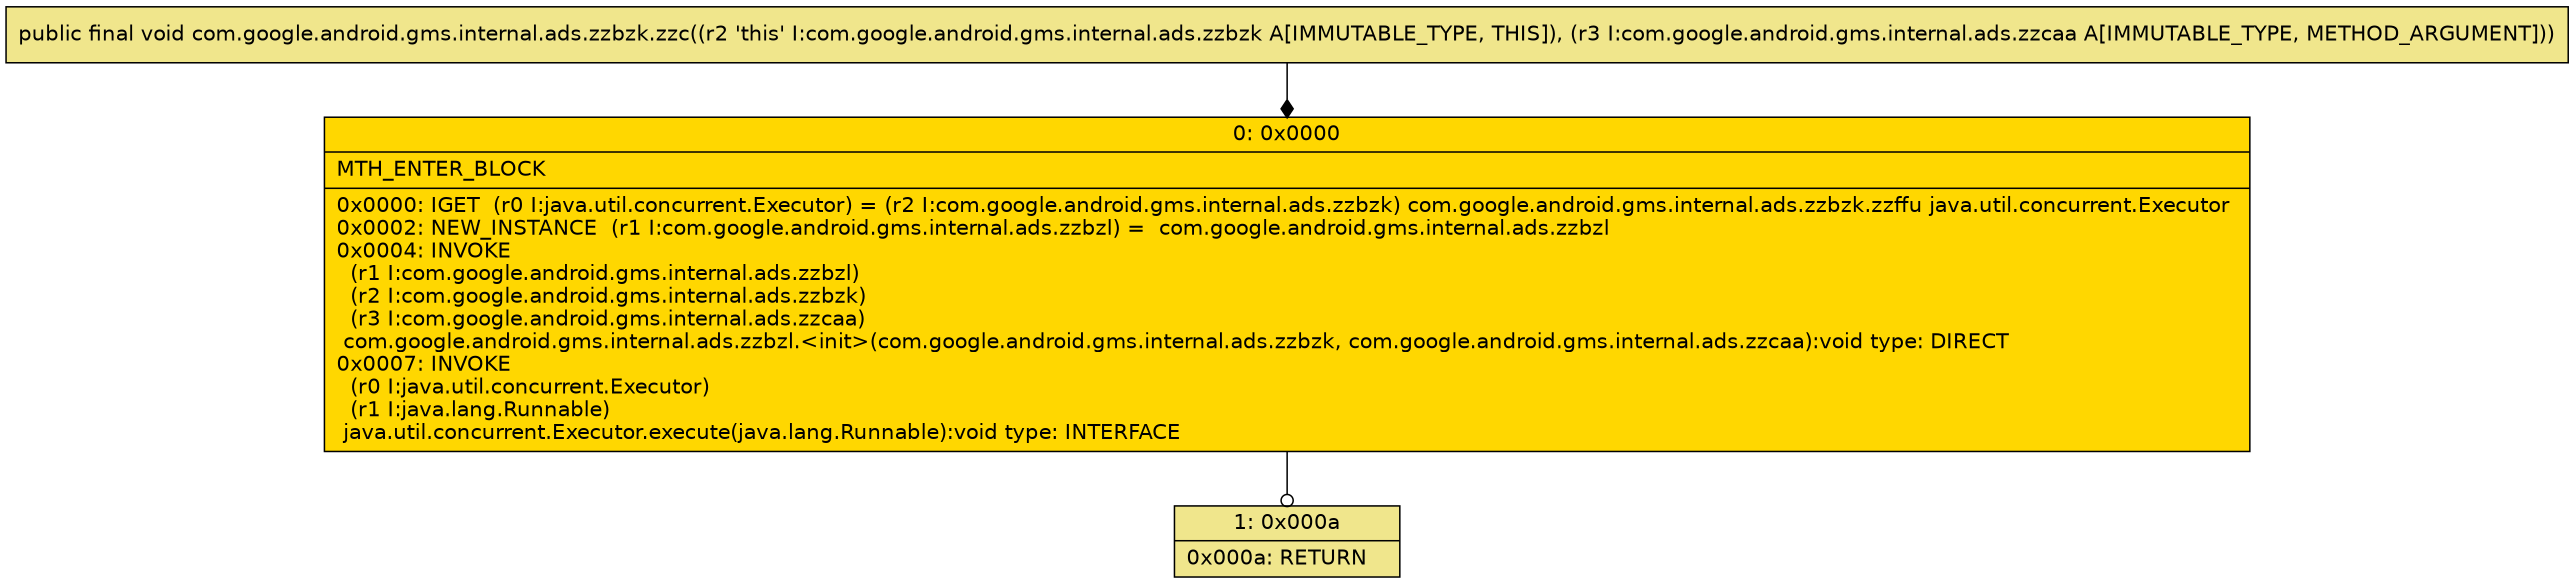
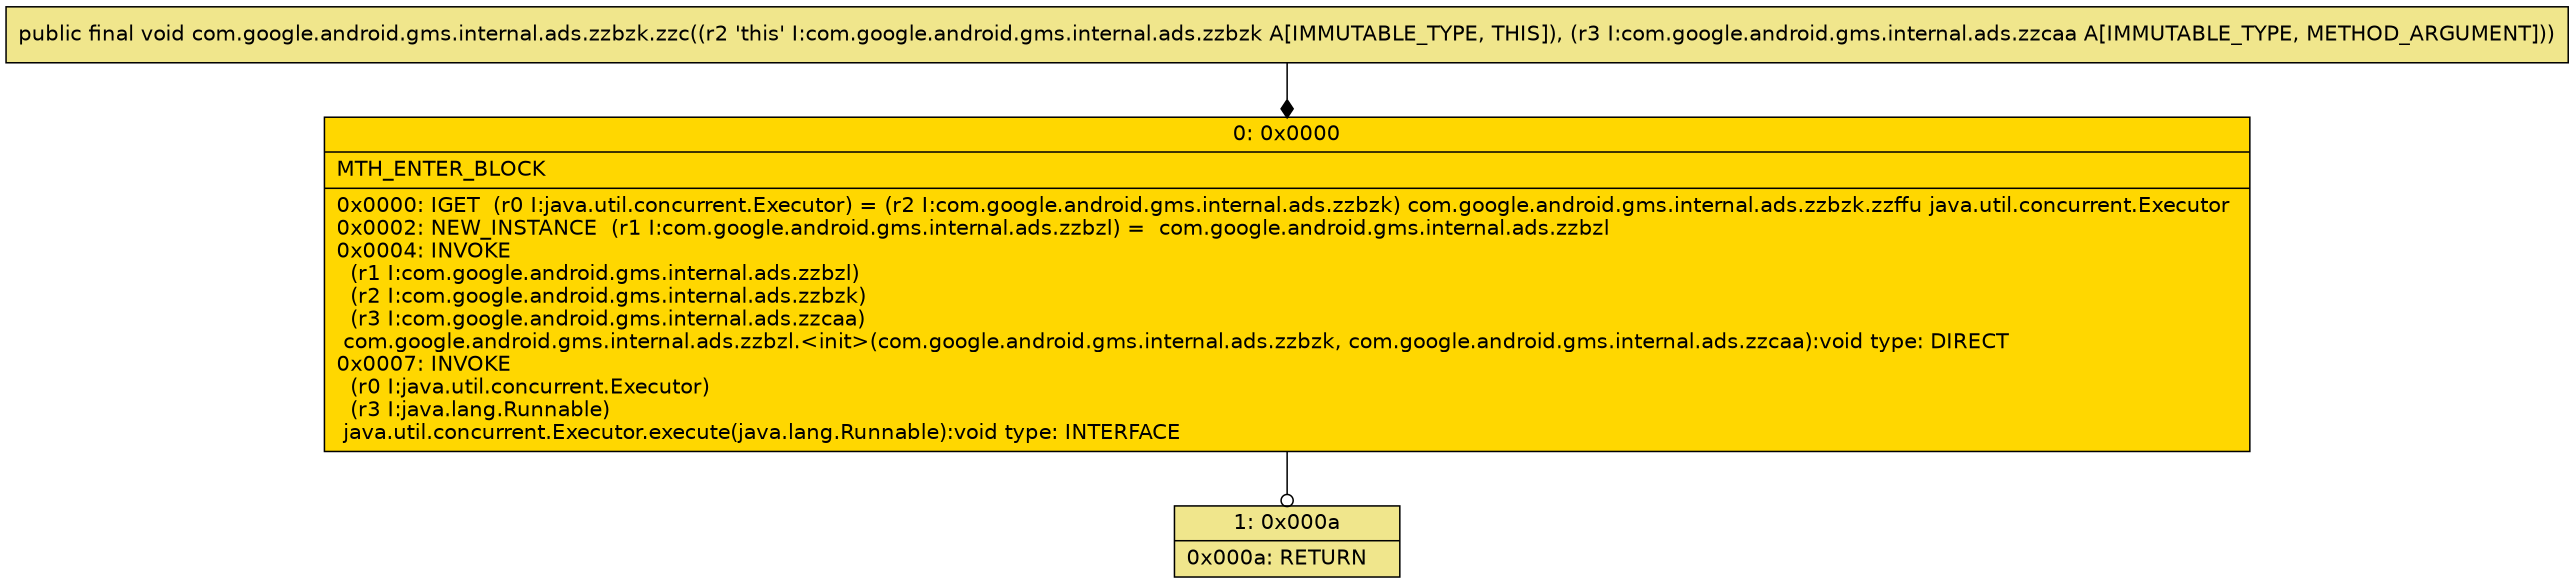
(473, 410) -> (473, 410)
